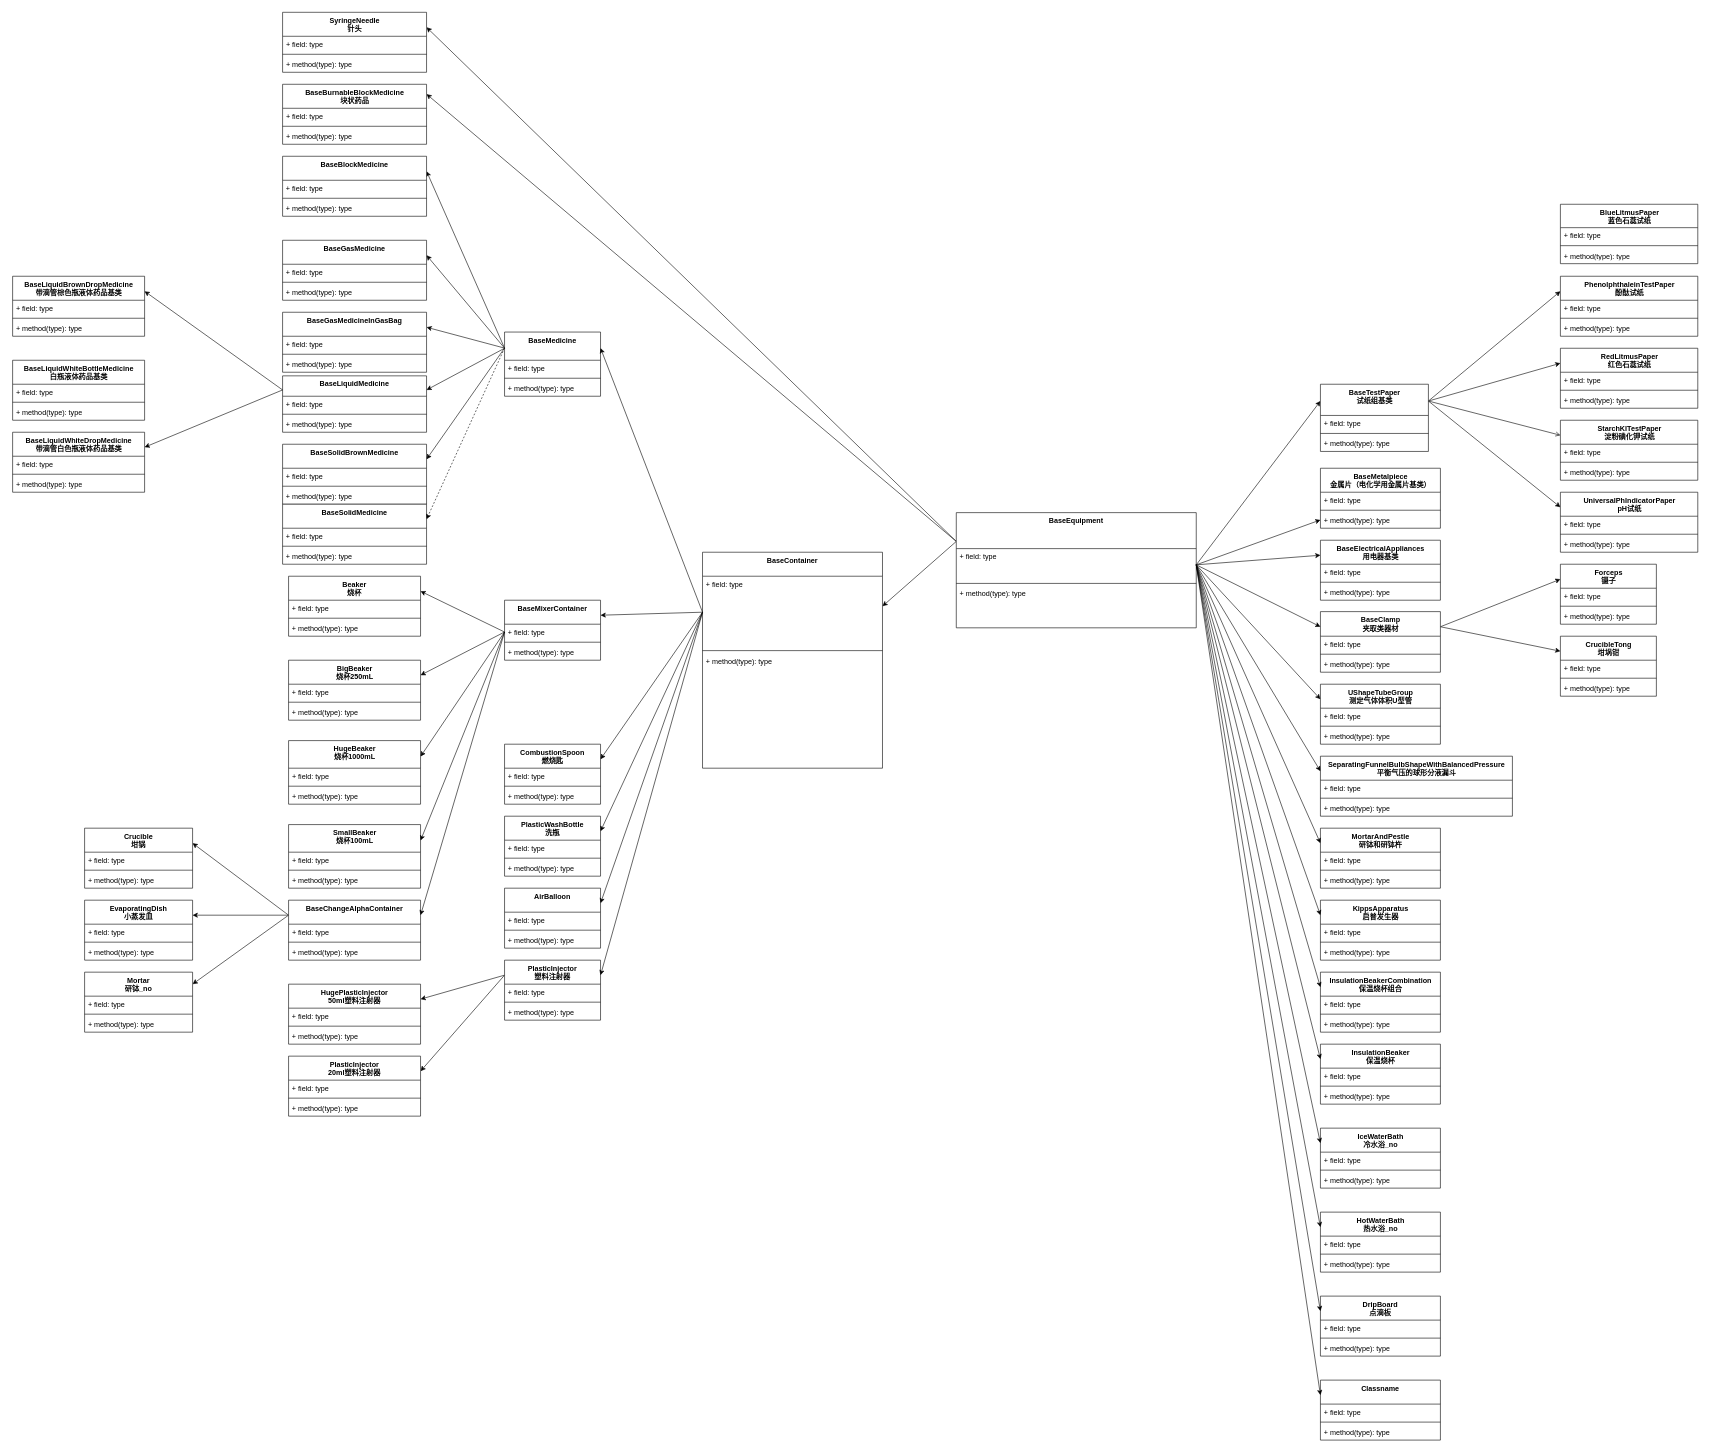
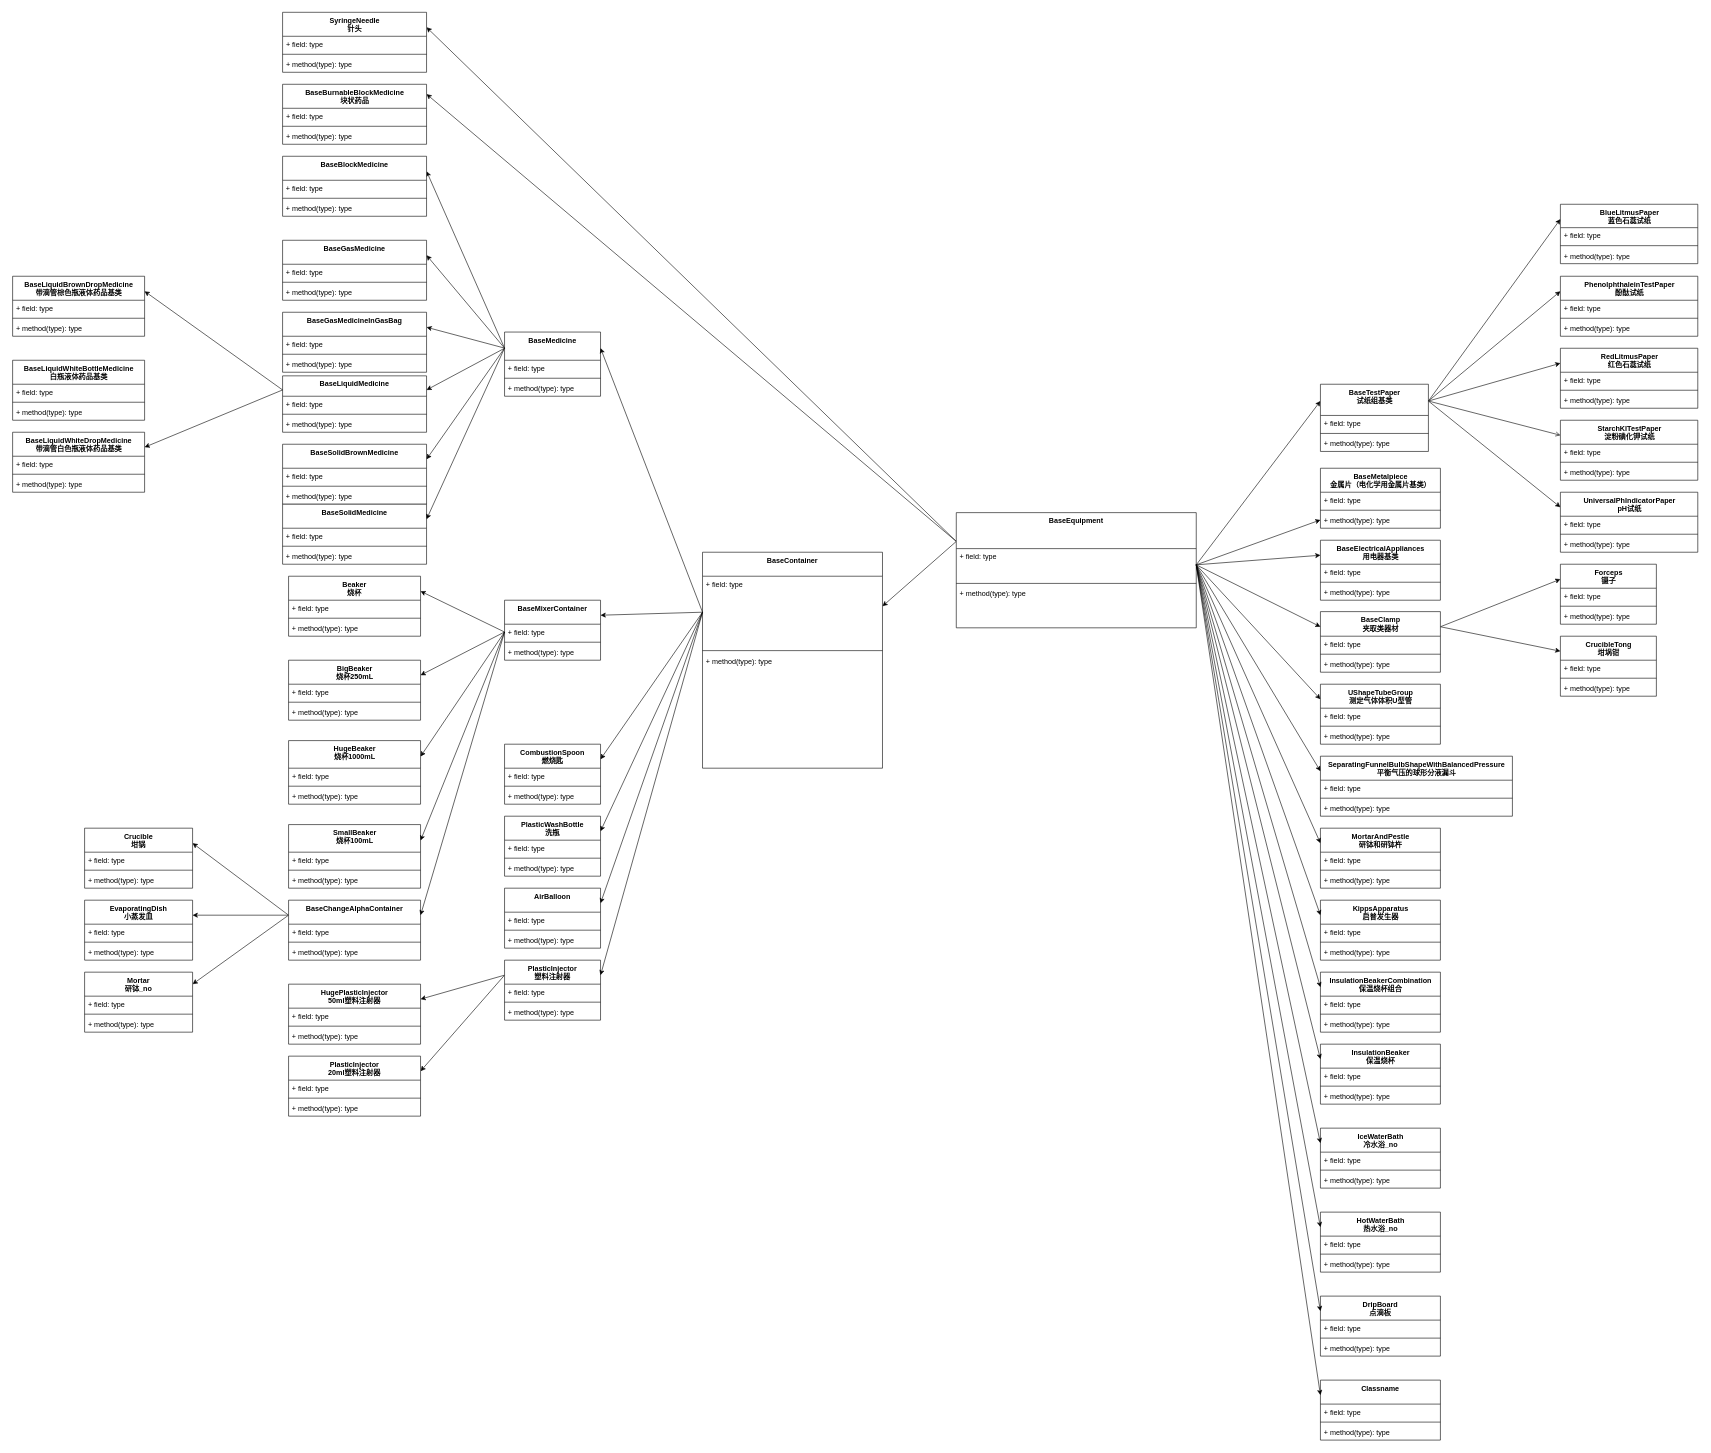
none -> (1495, 309)
(465, 435) -> (465, 435)
